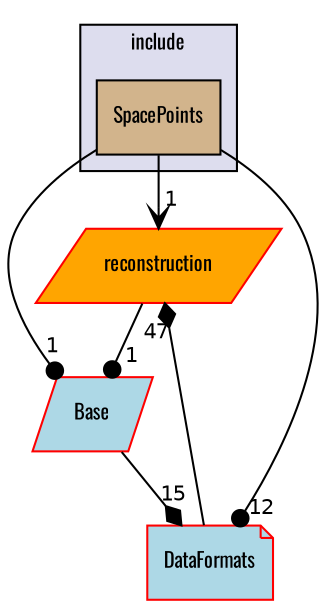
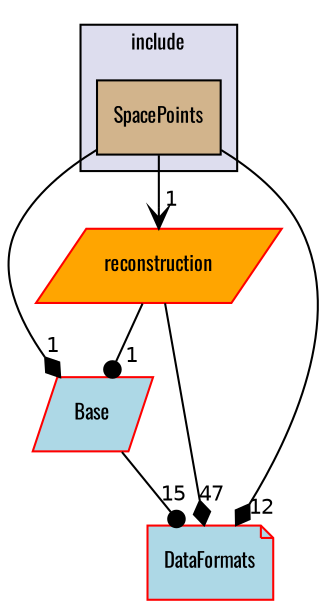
(11, 244) -> (13, 240)
(316, 319) -> (317, 315)
(187, 427) -> (182, 402)
(144, 479) -> (146, 482)
